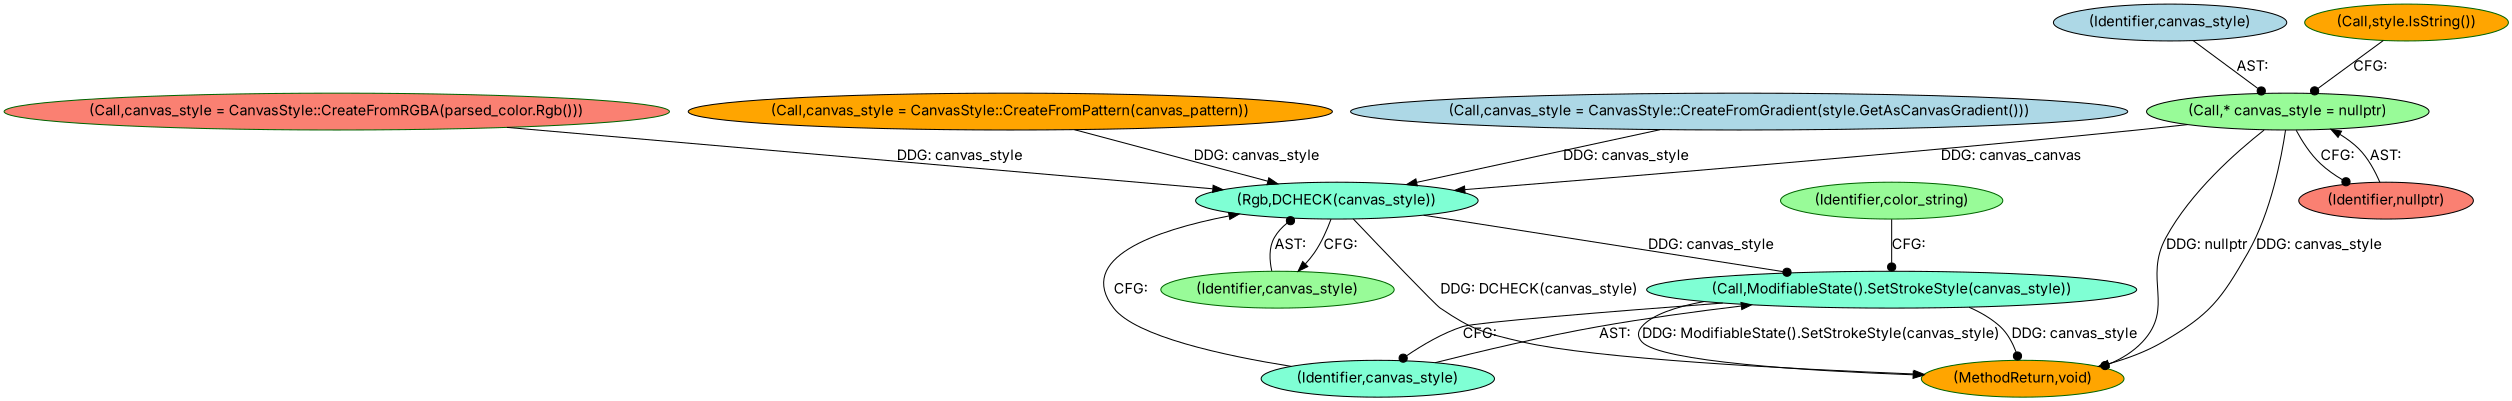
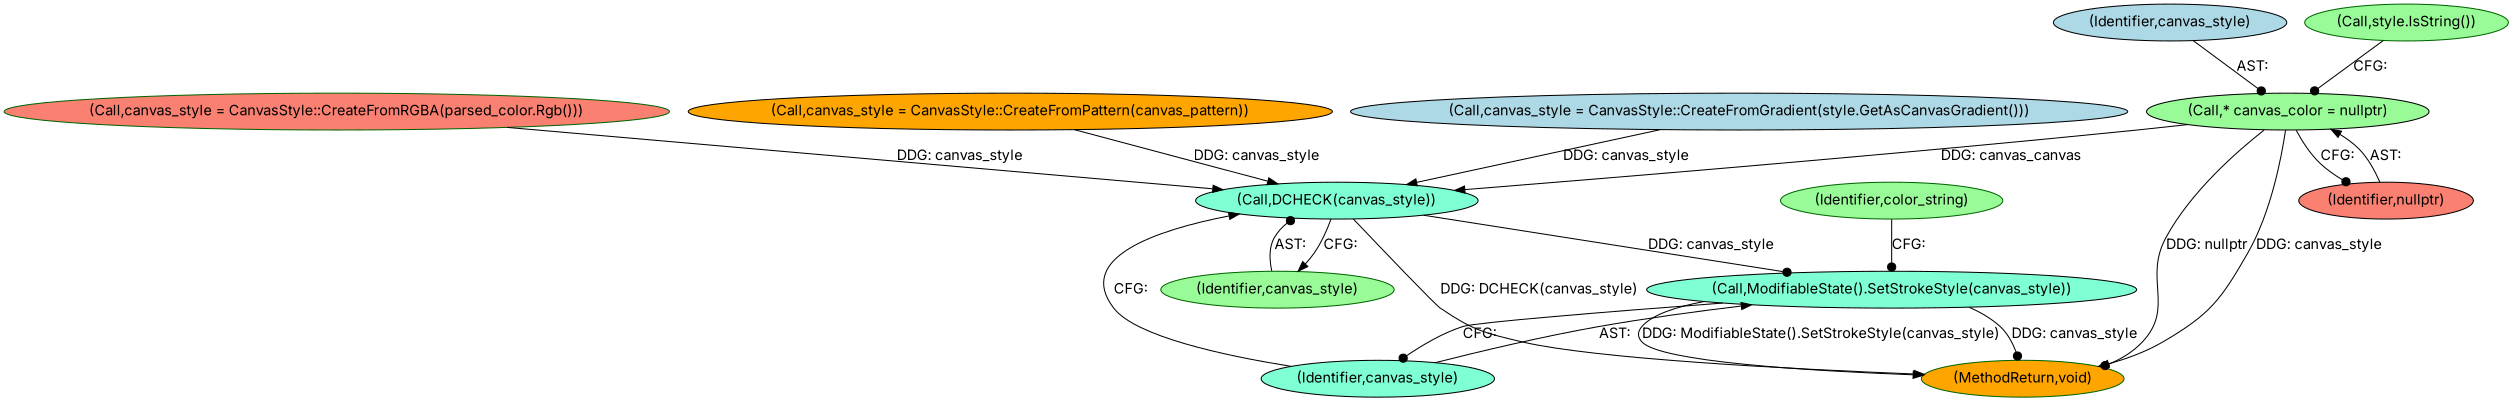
(2407, 23) -> (2407, 23)
(2288, 112) -> (2288, 112)
(1337, 201) -> (1337, 201)
